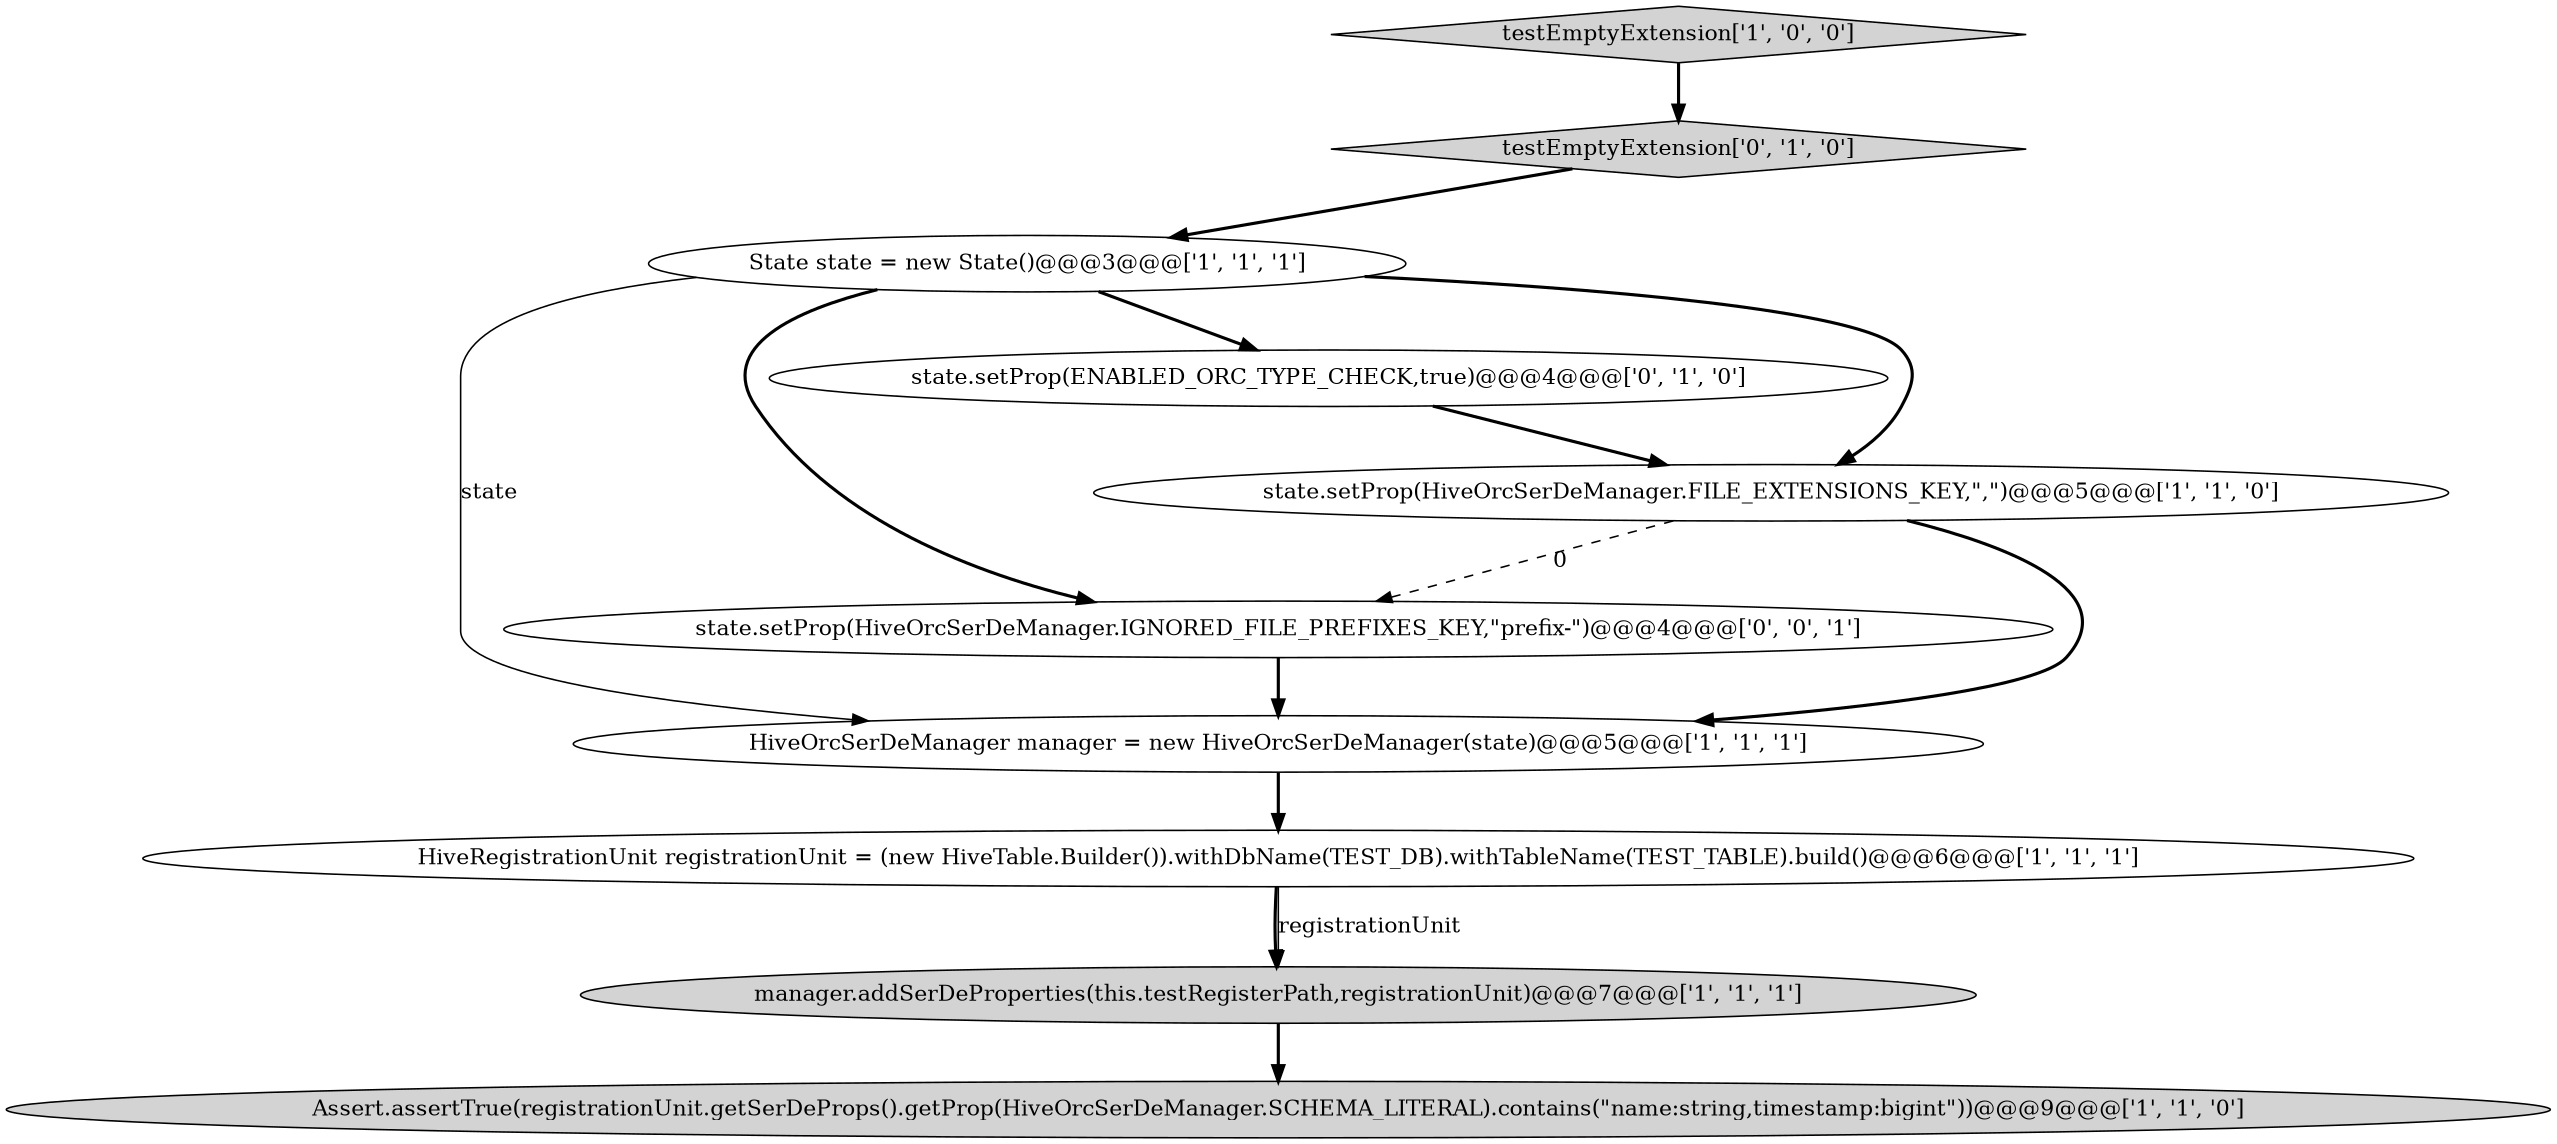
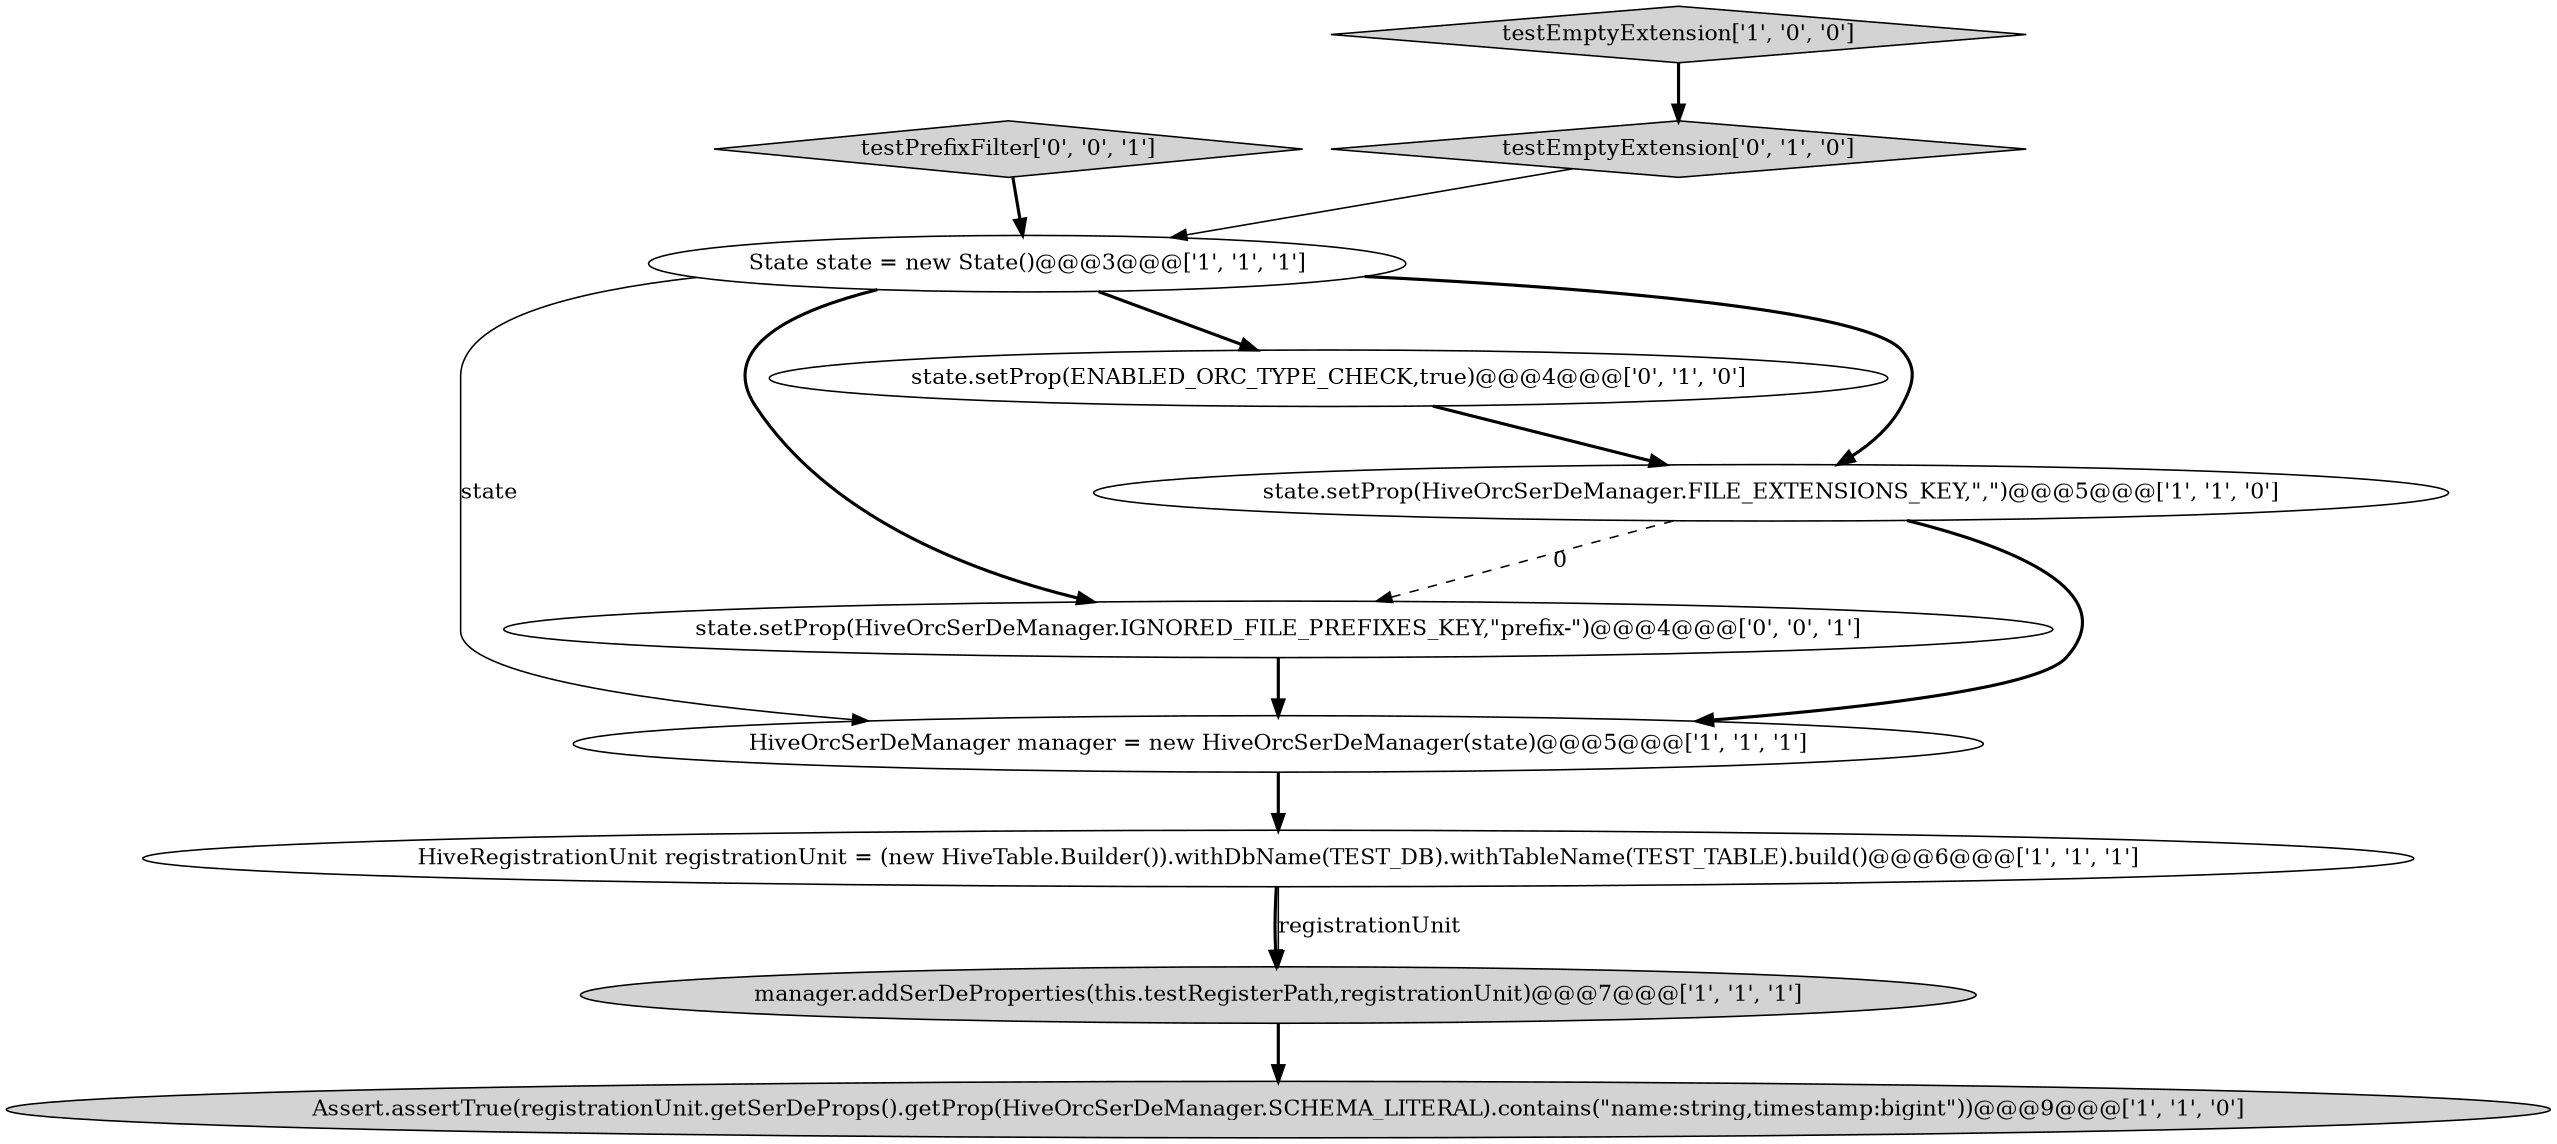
none -> (1008, 149)
(1380, 202) -> (1380, 202)
